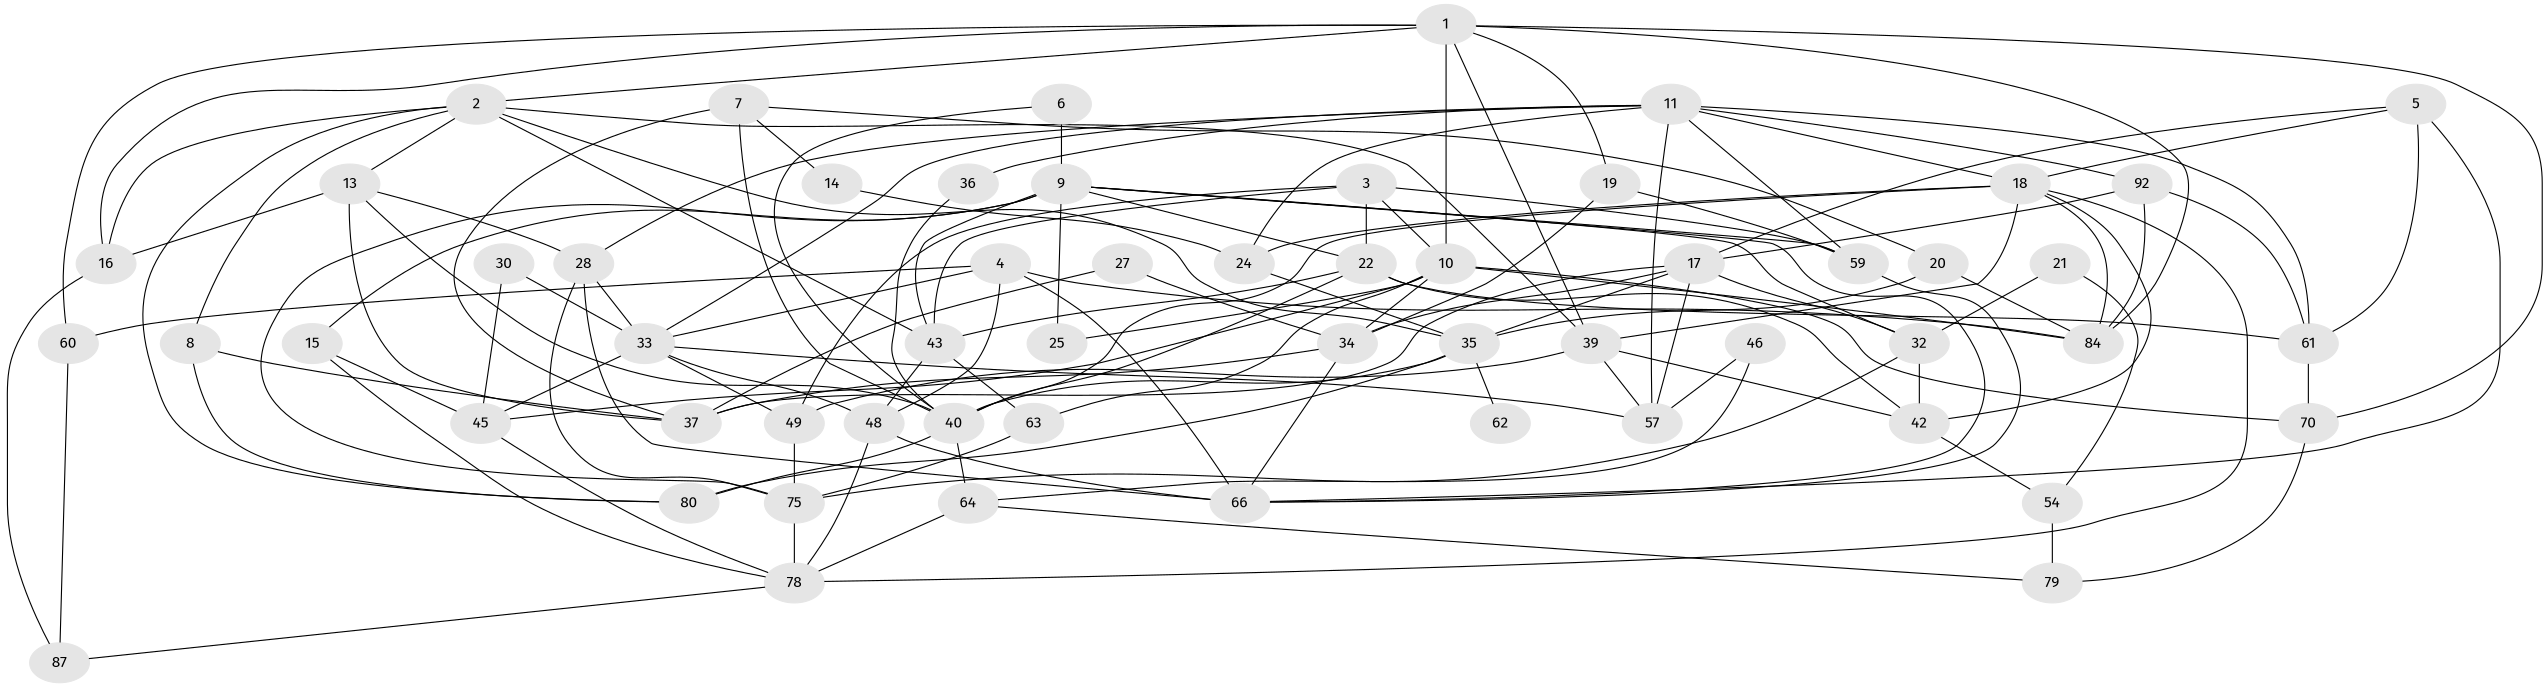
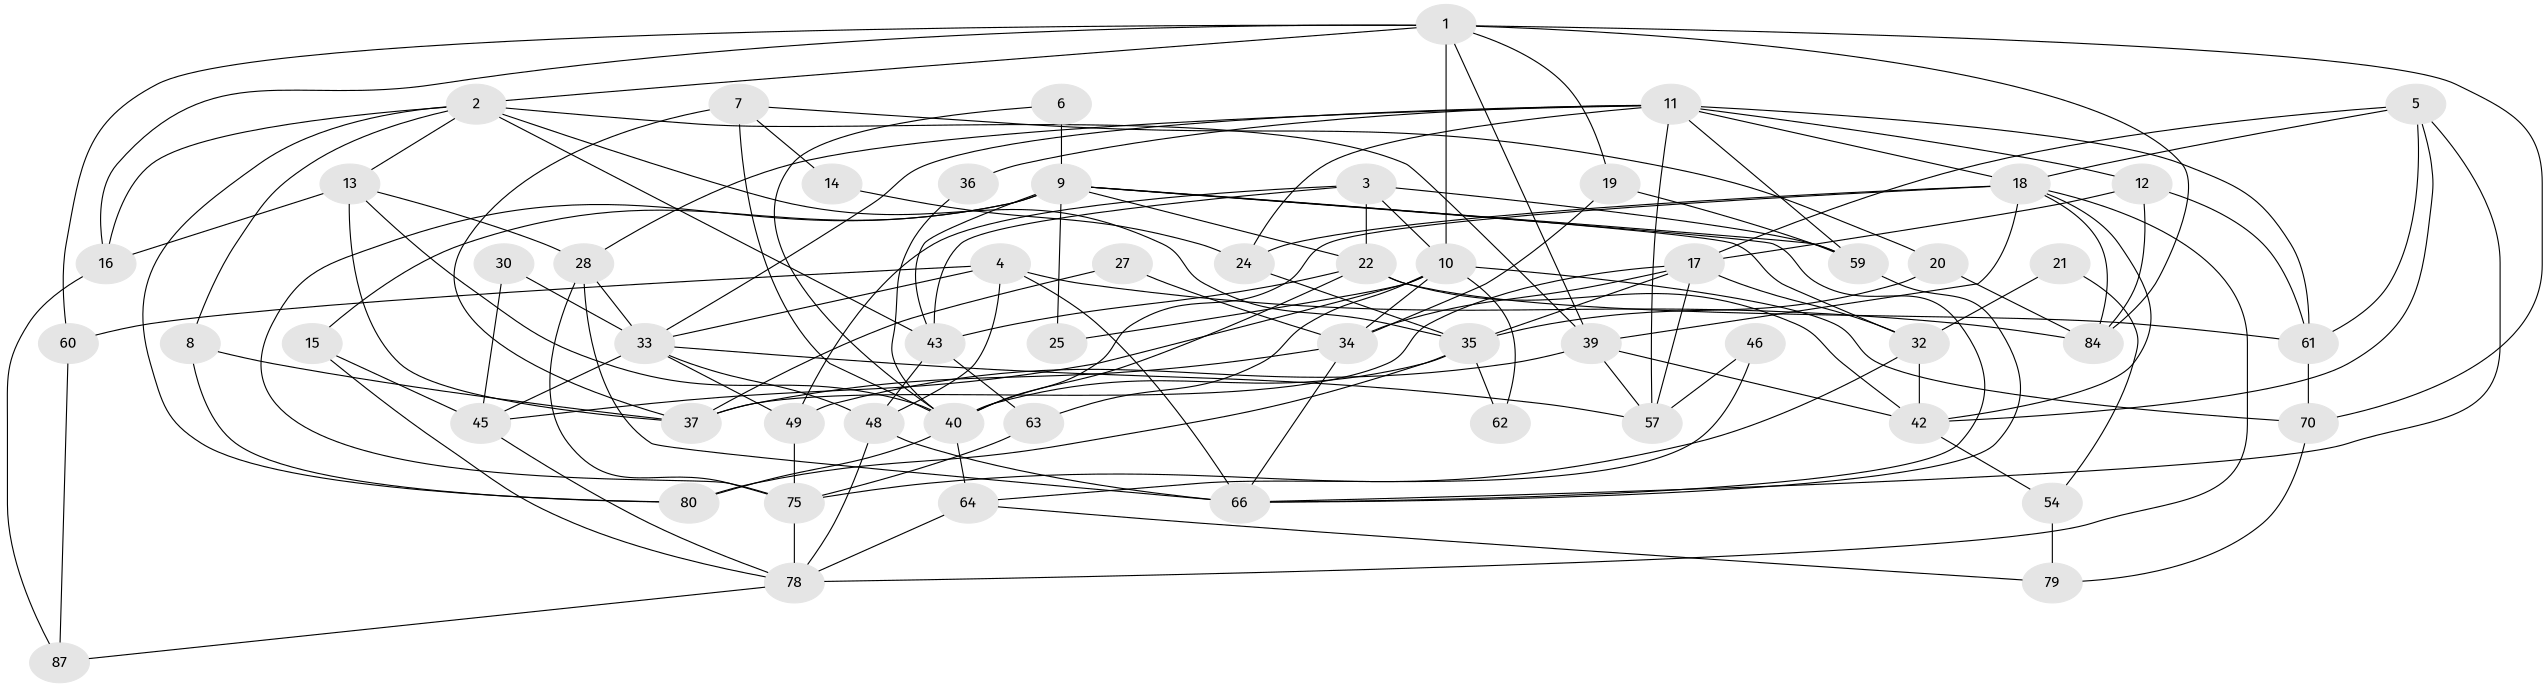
(2142, 184) -> (2142, 184)
(1770, 301) -> (1514, 340)
none -> (2285, 384)
